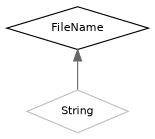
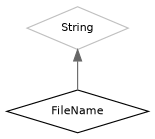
(78, 75) -> (78, 75)
